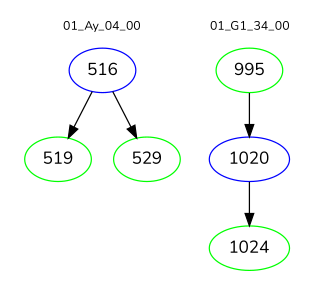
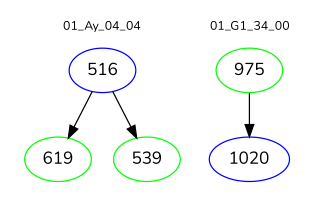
(102, 27) -> (102, 27)
(249, 70) -> (249, 70)
(58, 159) -> (58, 159)
(147, 159) -> (147, 159)
(249, 248) -> none
